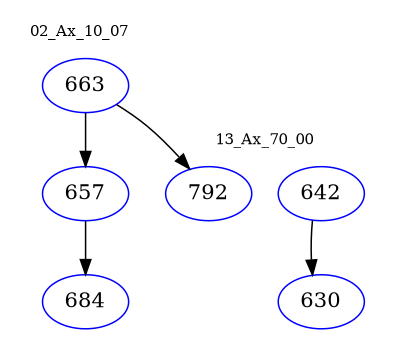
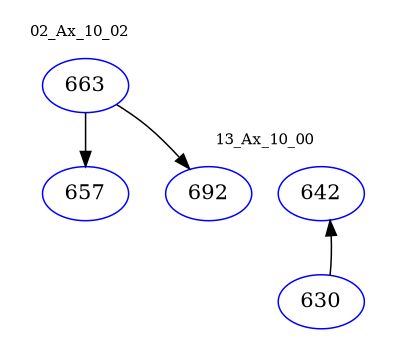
(80, 32) -> (80, 32)
(265, 140) -> (265, 140)
(209, 194) -> (209, 194)
(311, 240) -> (331, 256)
(86, 302) -> none
